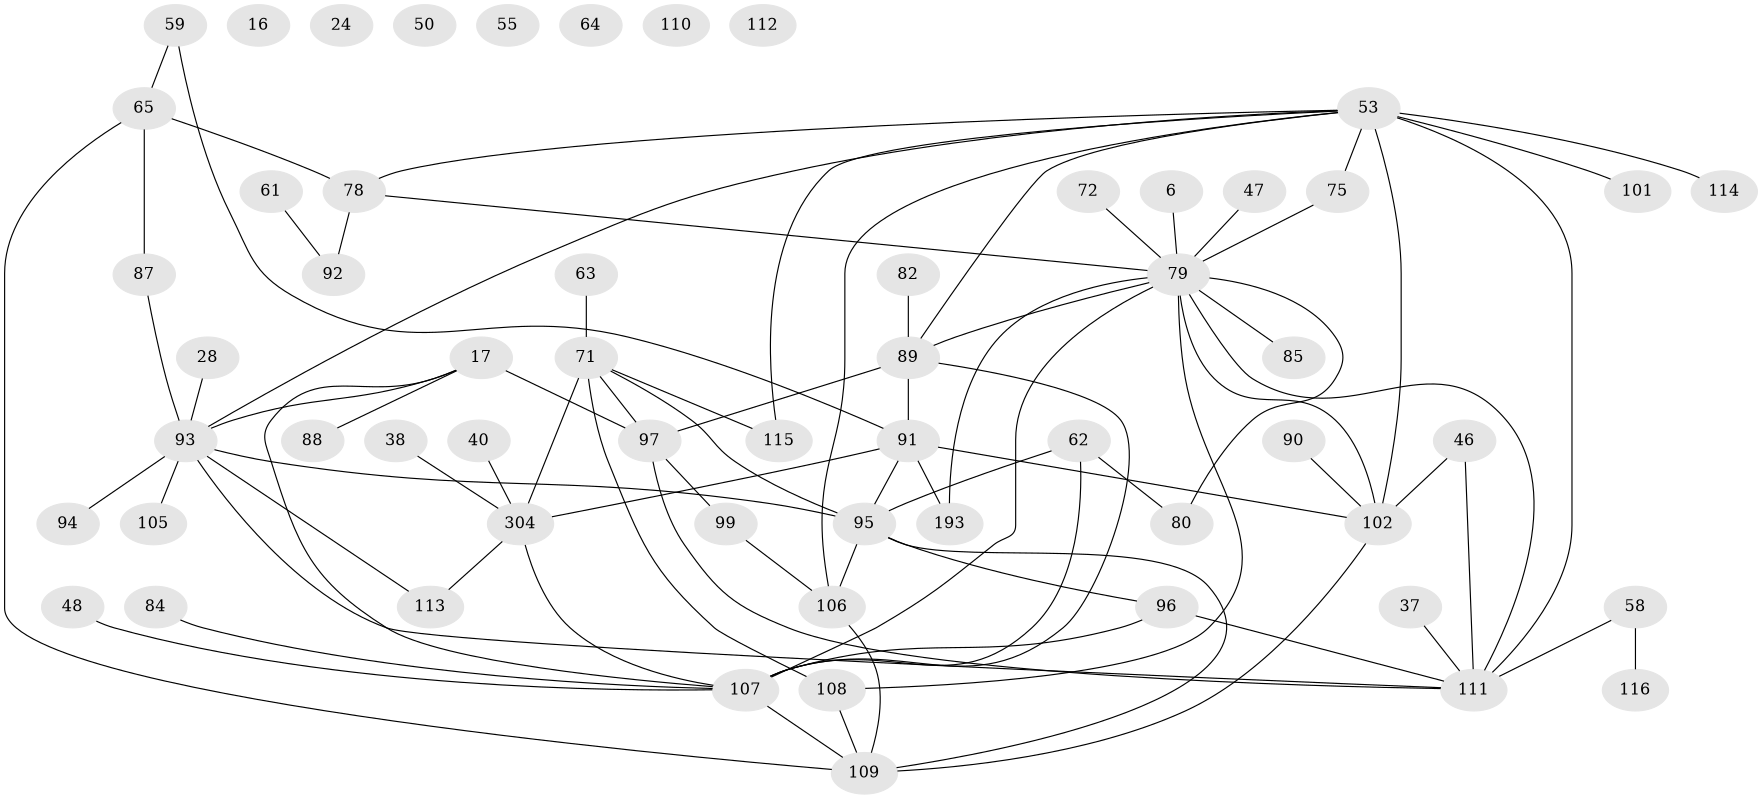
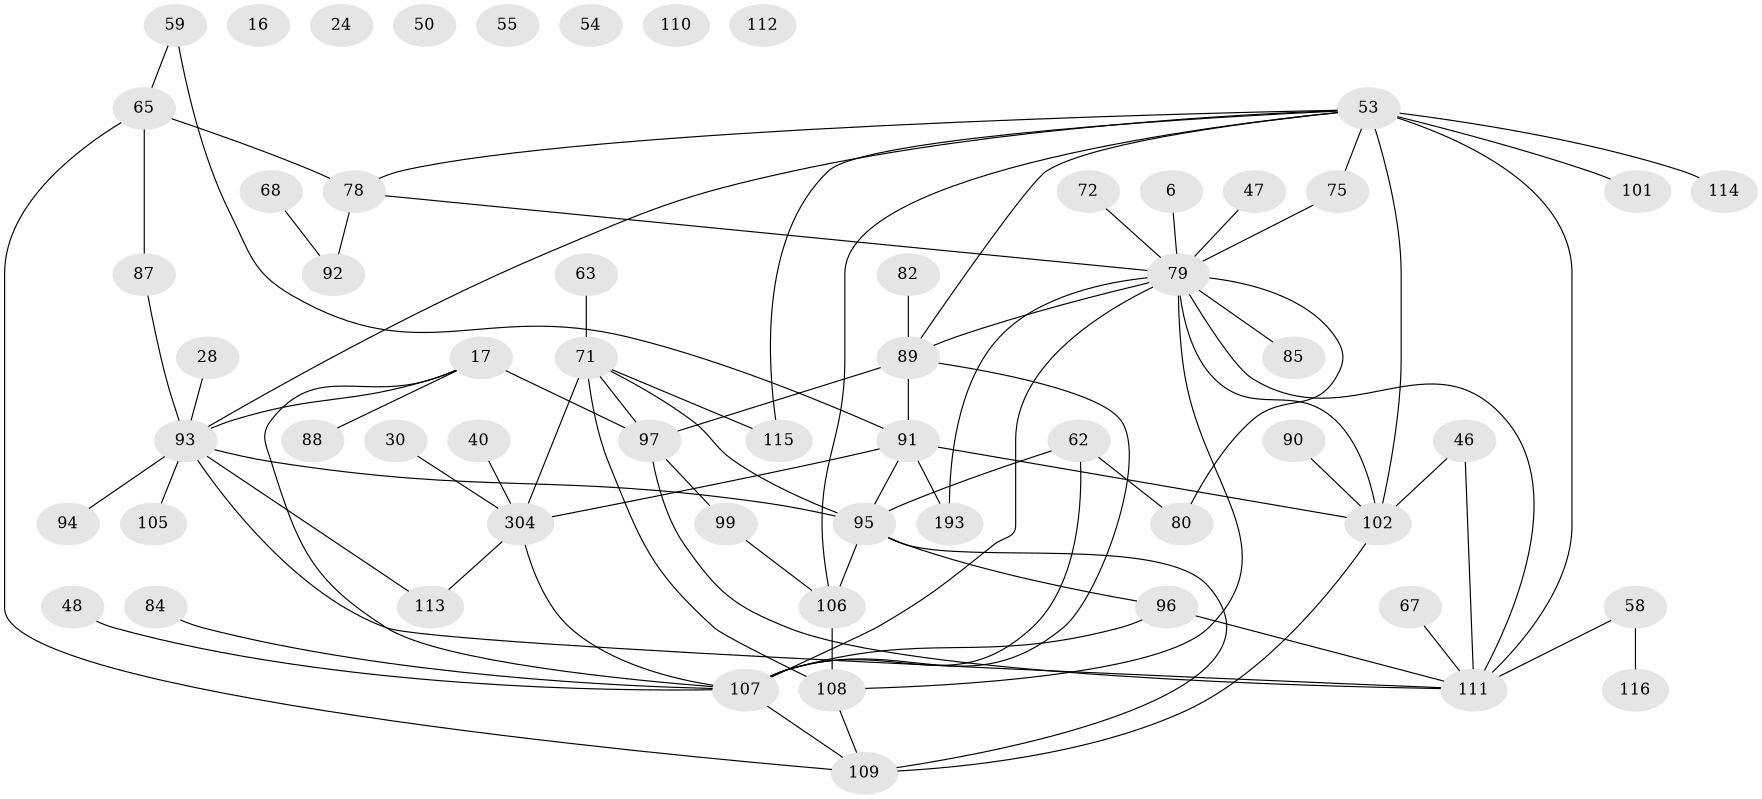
(591, 25) -> (591, 25)
(271, 192) -> (271, 192)
(396, 441) -> (396, 441)
(1410, 607) -> (1410, 607)
(878, 679) -> (832, 649)
